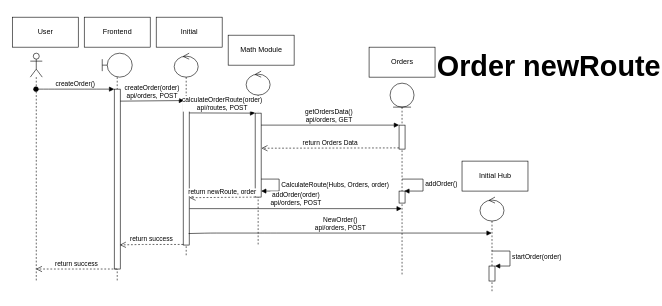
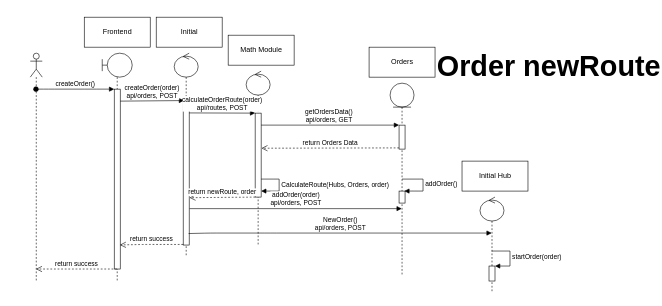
(45, 32) -> none
